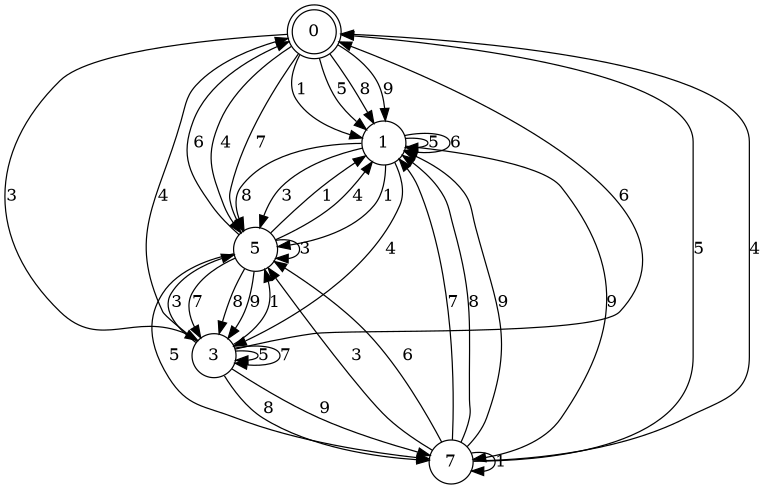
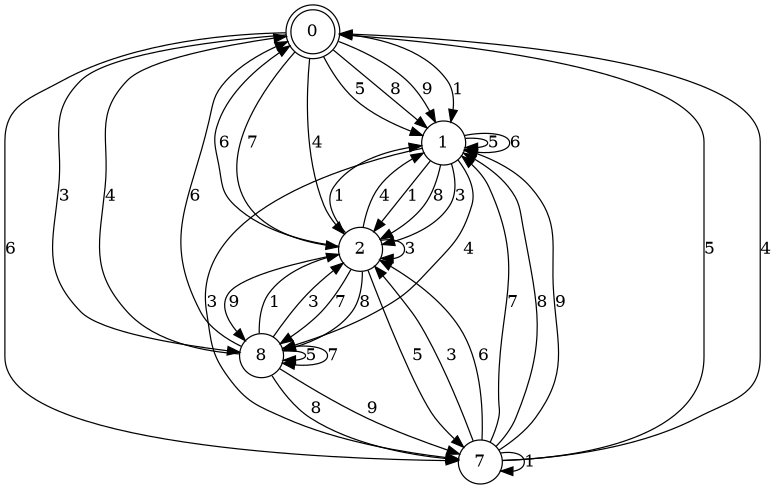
(256, 249) -> (361, 249)
(612, 302) -> (213, 302)
none -> (5, 325)
(214, 356) -> (262, 356)
